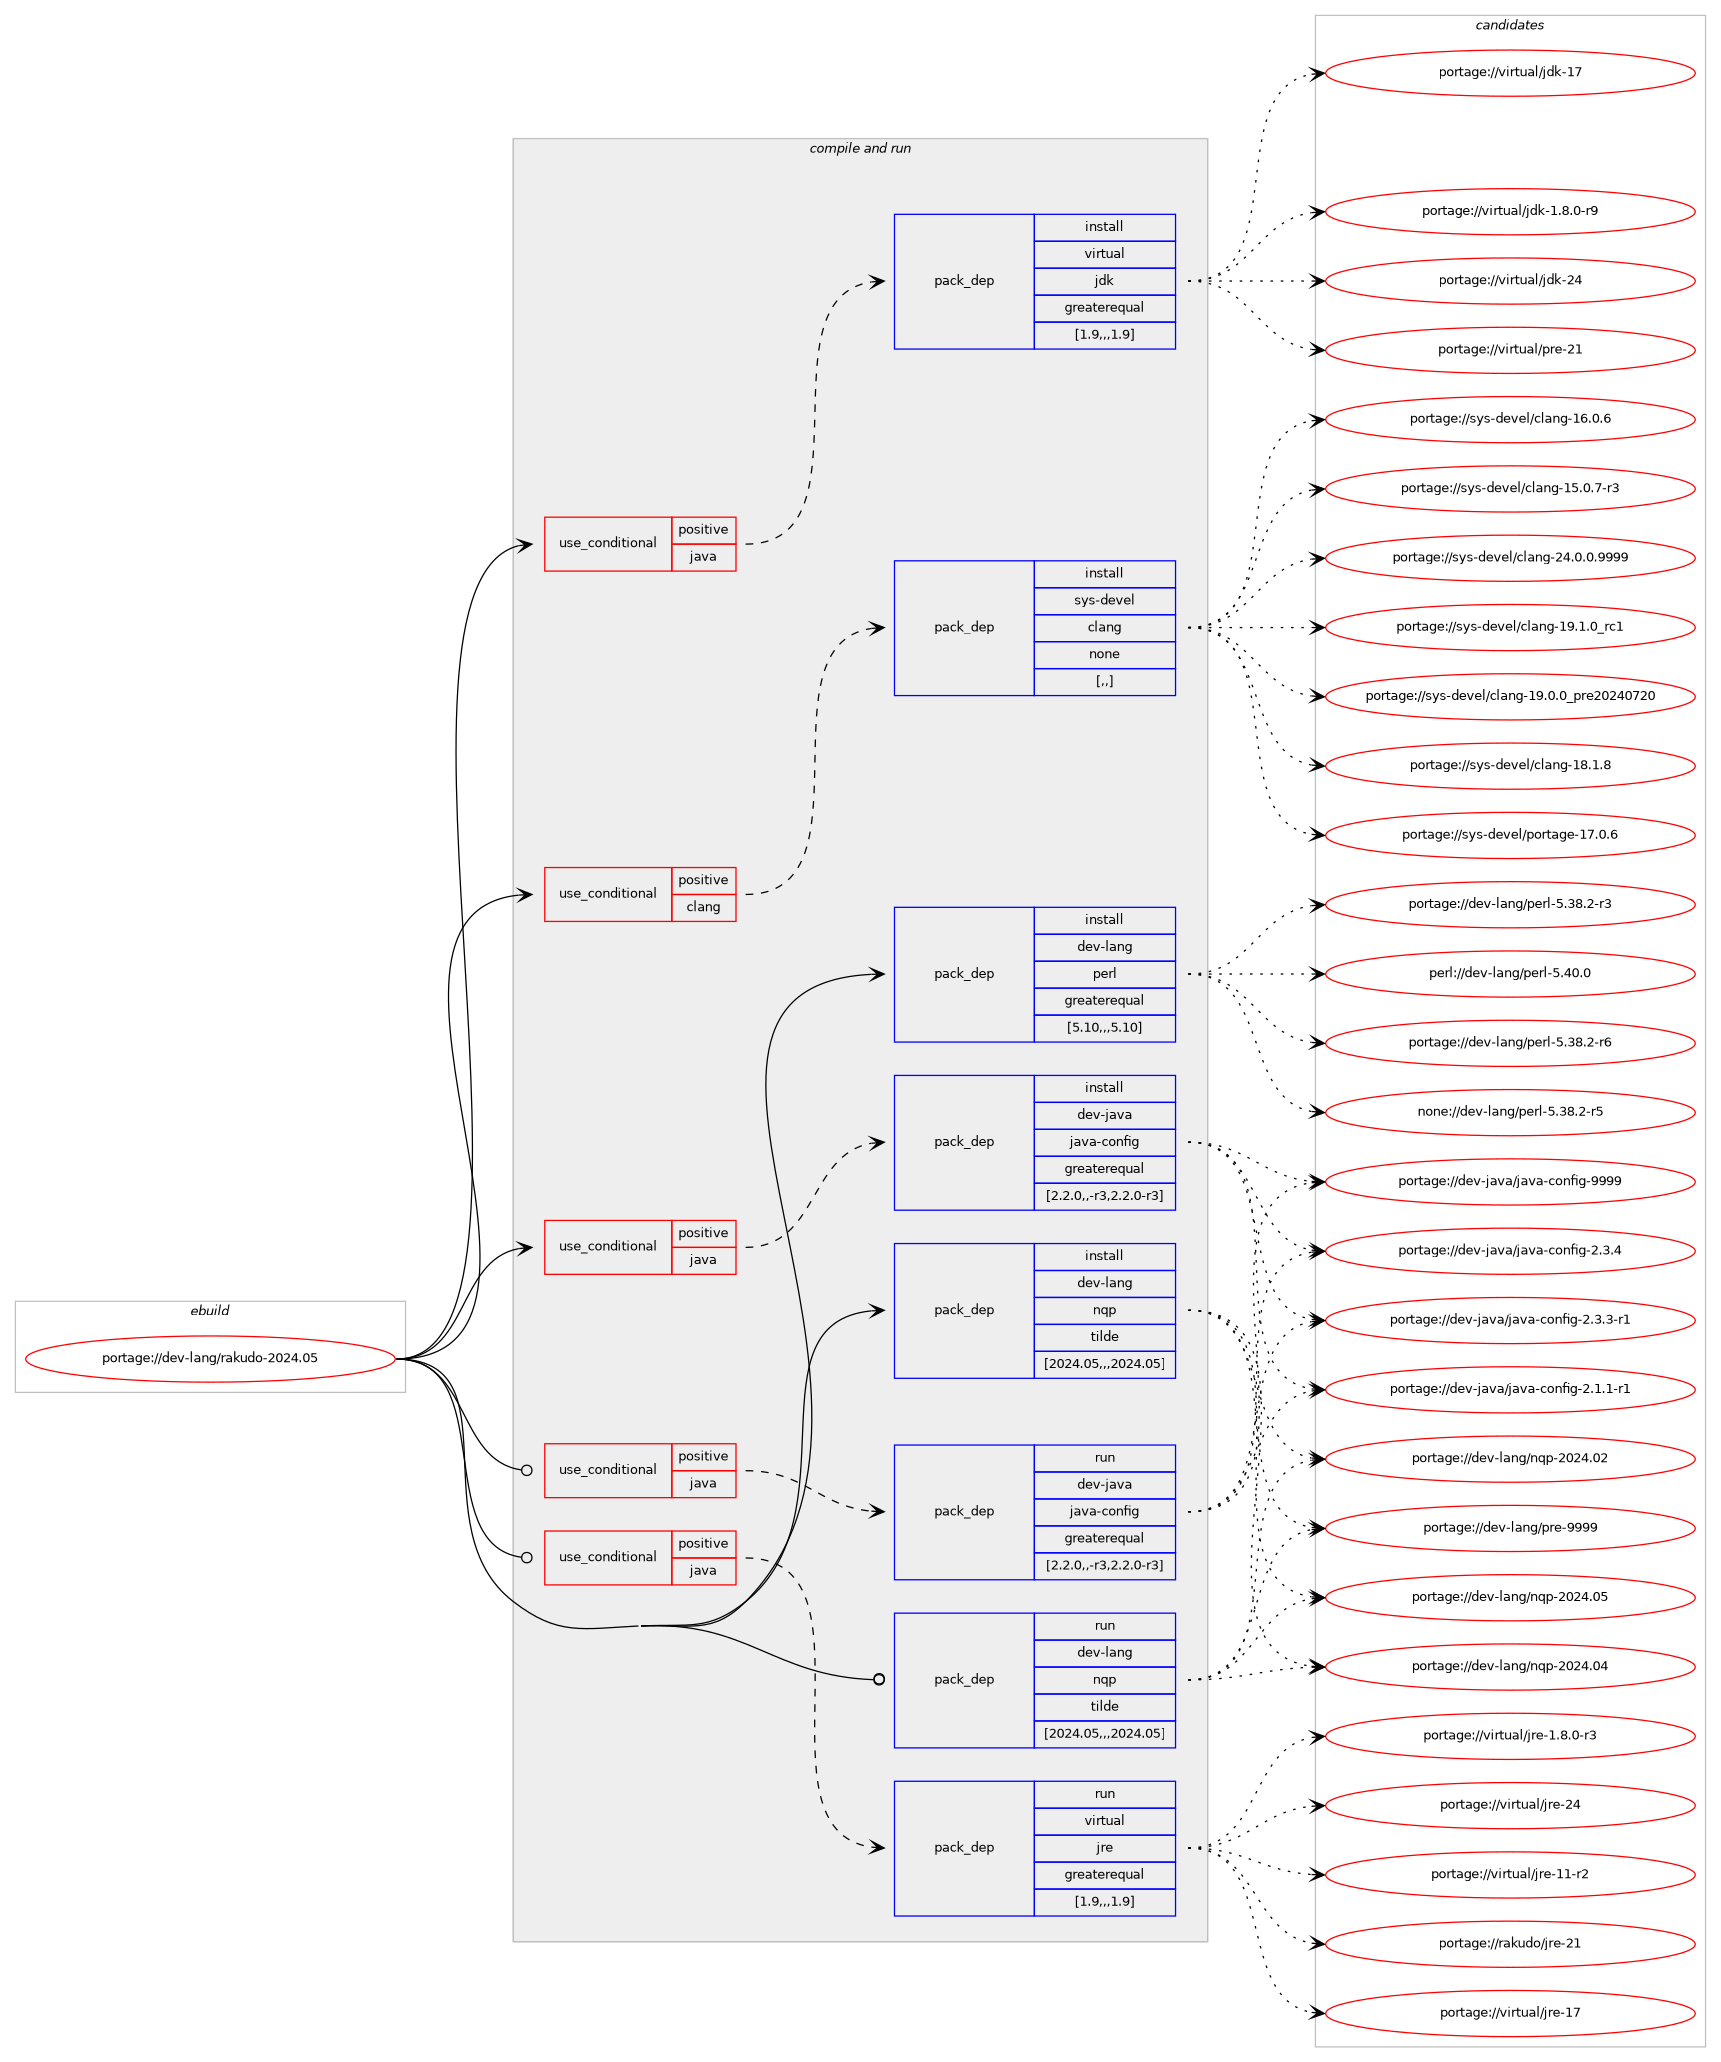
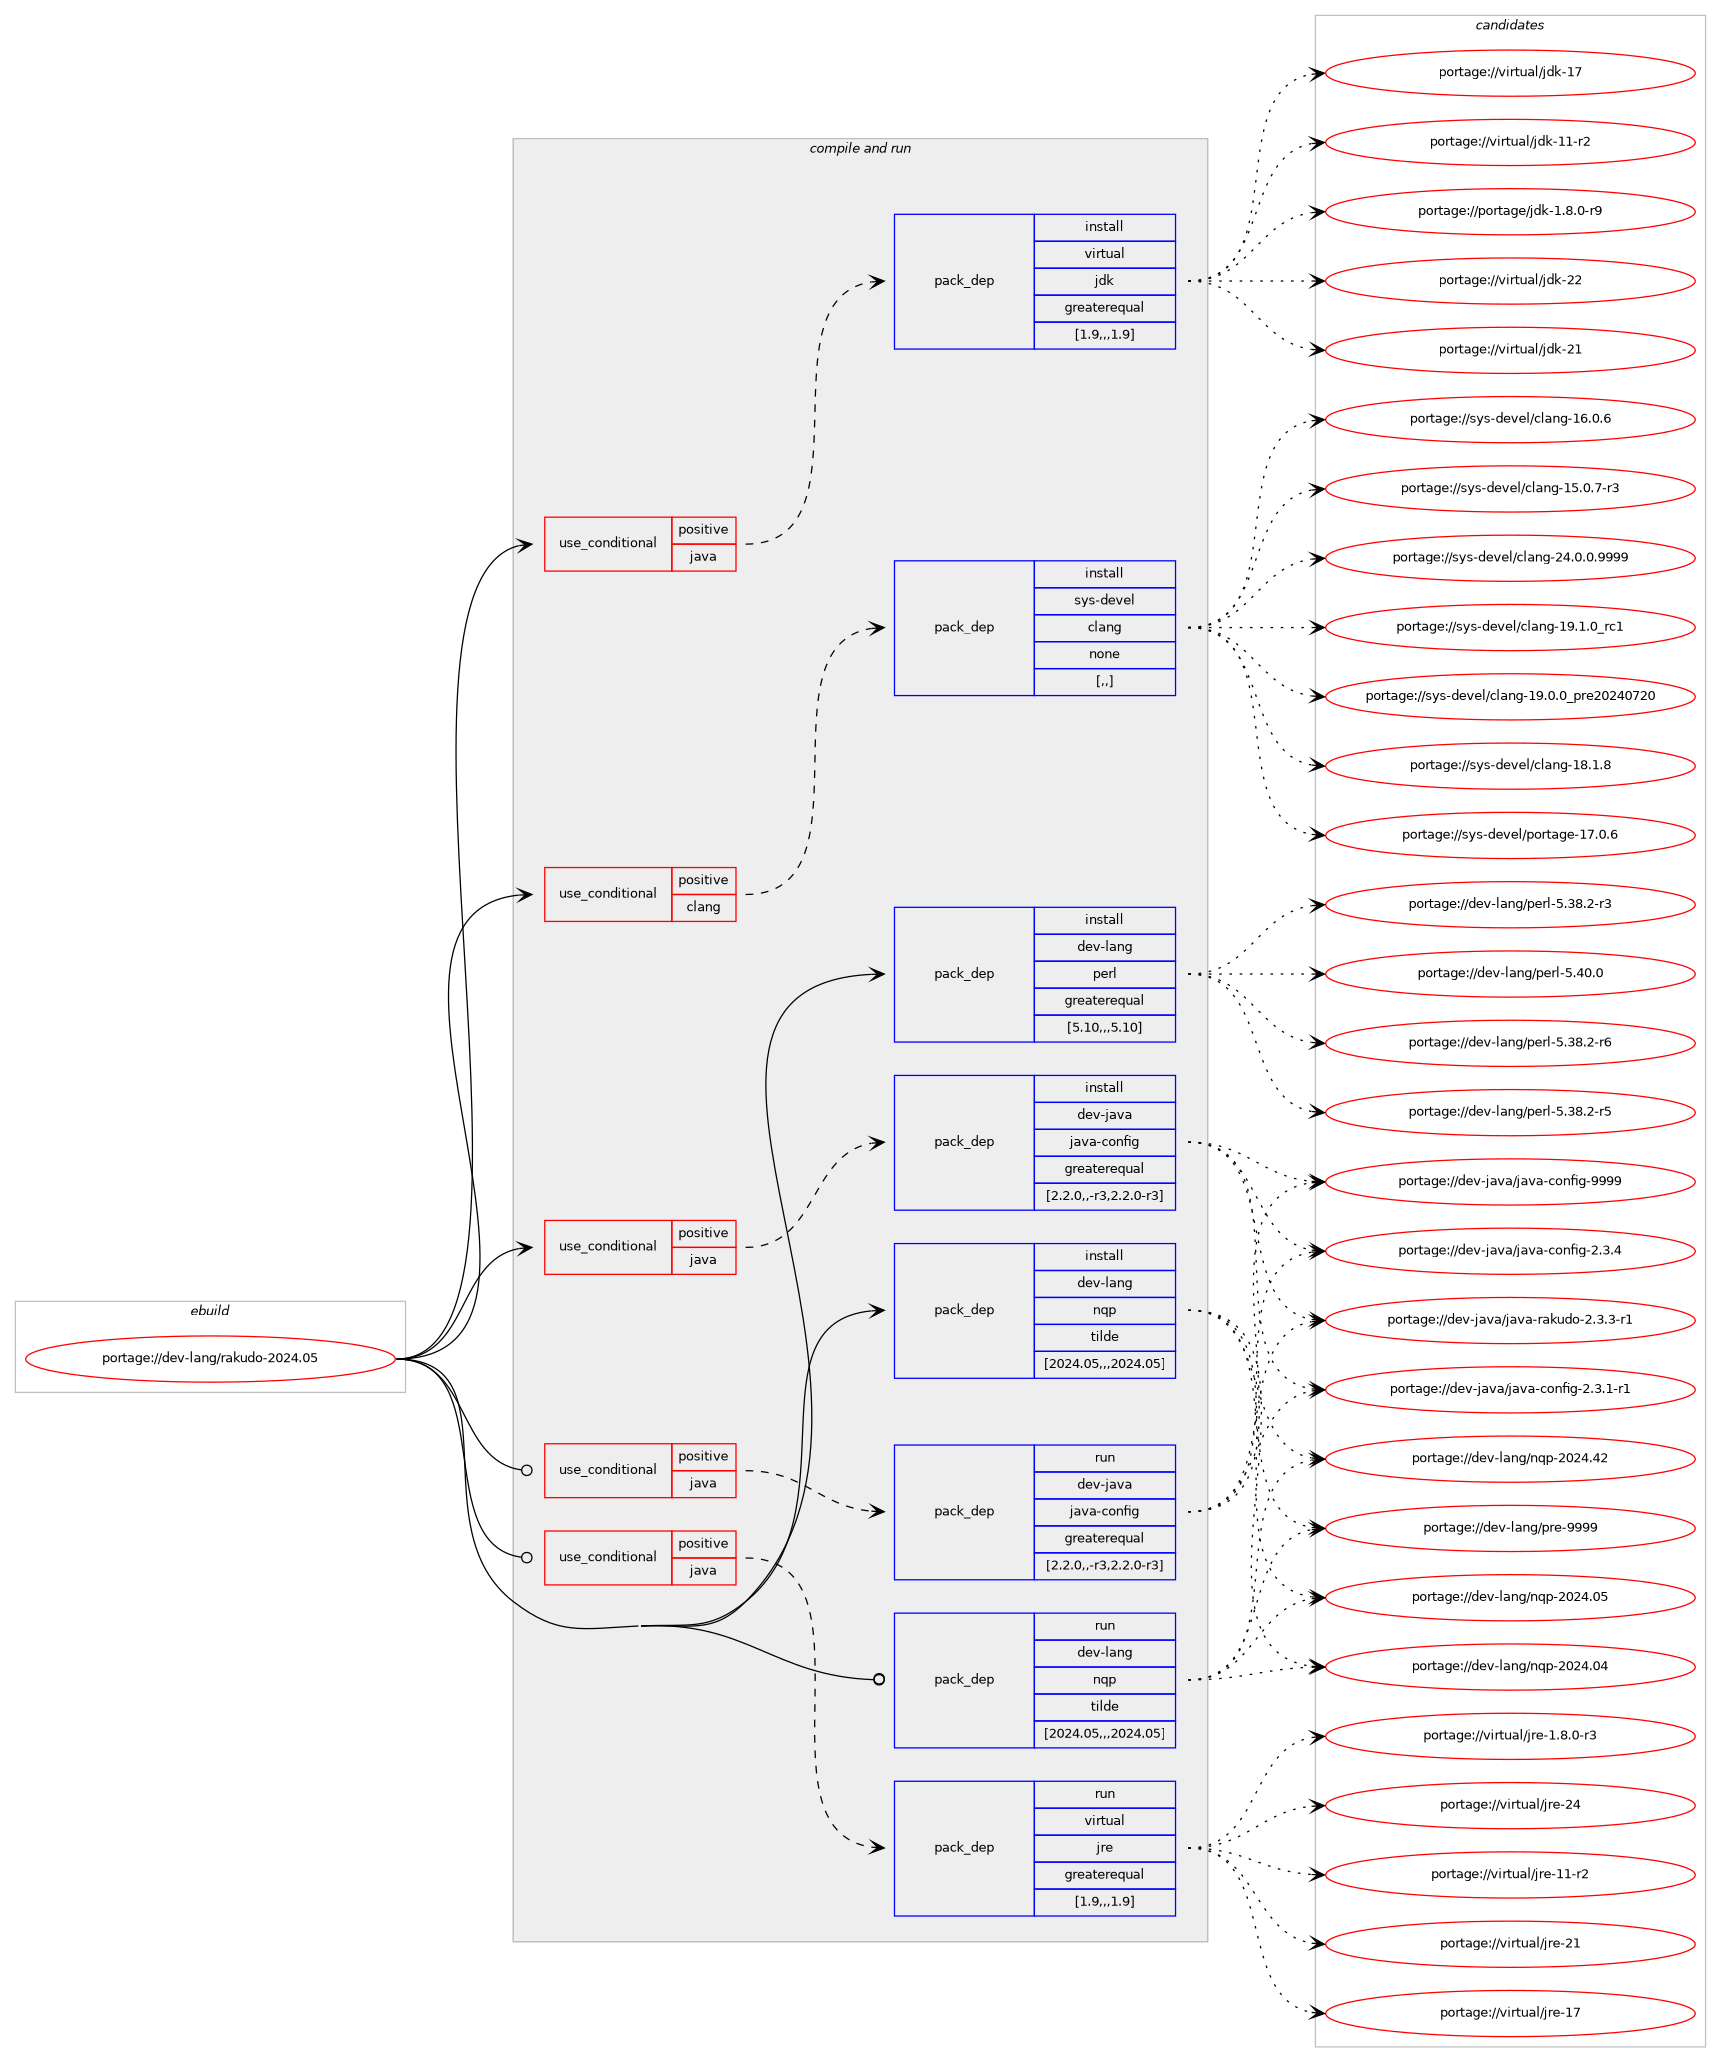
none -> (1510, 142)
(1510, 212) -> (1510, 212)
(1510, 281) -> (1510, 281)
(1510, 350) -> (1510, 350)
(1510, 974) -> (1510, 974)
(1510, 1113) -> (1510, 1113)
(1510, 1321) -> (1510, 1321)
(1510, 1390) -> (1510, 1390)
(1510, 1459) -> (1510, 1459)
(1510, 1944) -> (1510, 1944)
